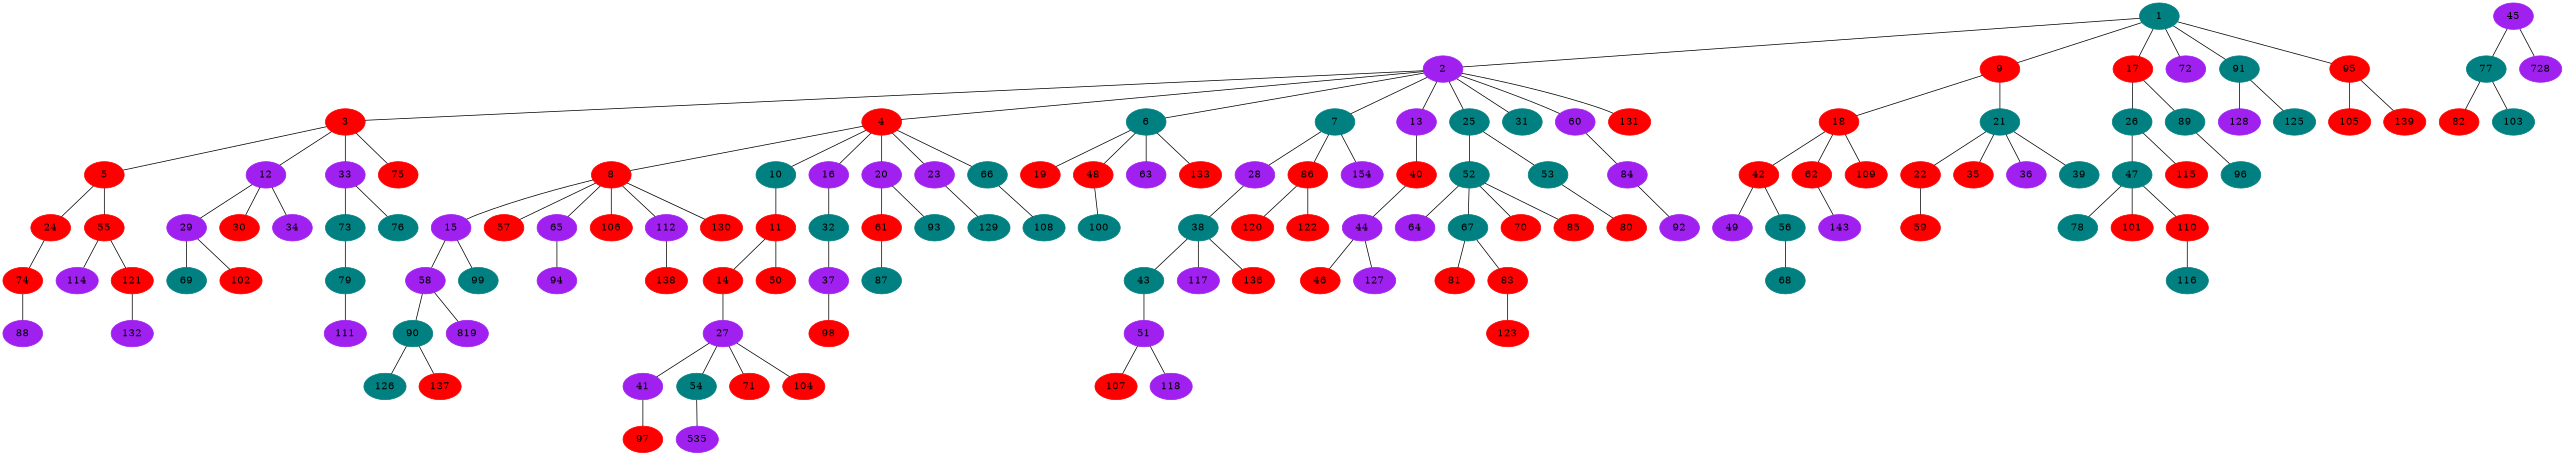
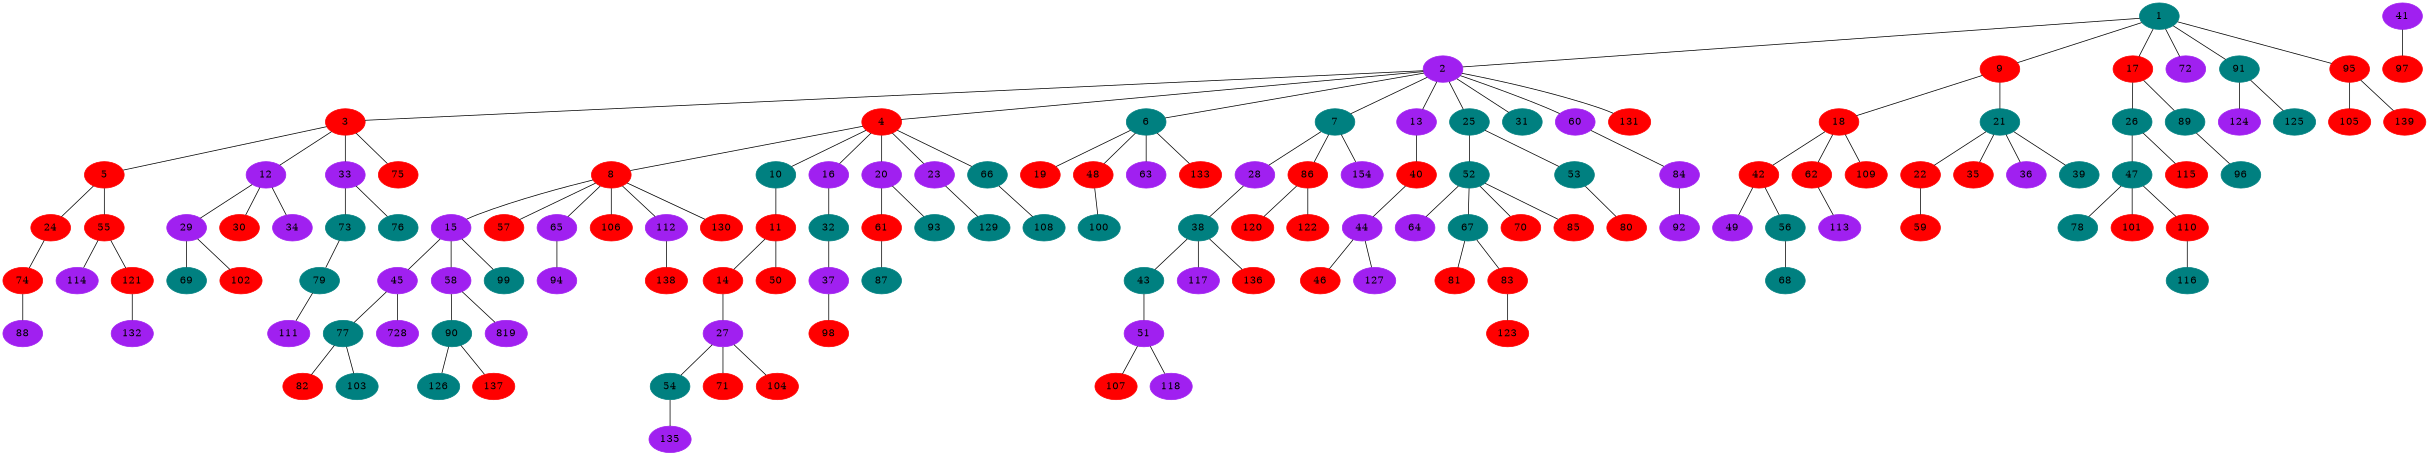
(2239, 122) -> (2239, 122)
(1840, 228) -> (1840, 228)
none -> (424, 254)
(683, 360) -> none
(697, 439) -> (670, 439)
